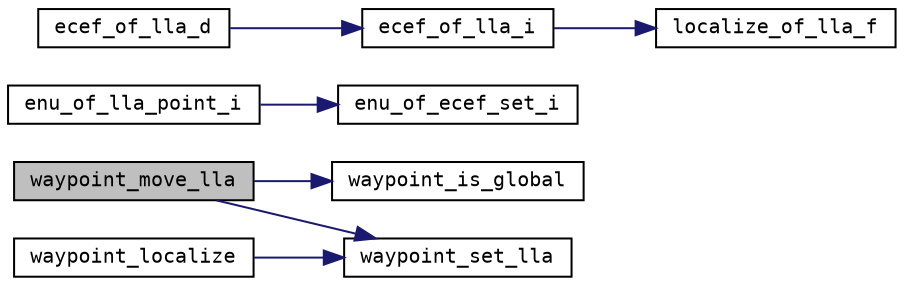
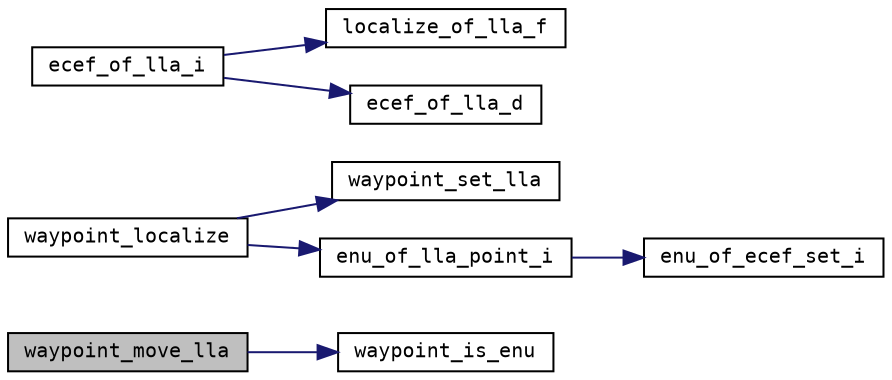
(286, 28) -> (277, 84)
(458, 181) -> (446, 352)
(286, 217) -> none
none -> (273, 247)
